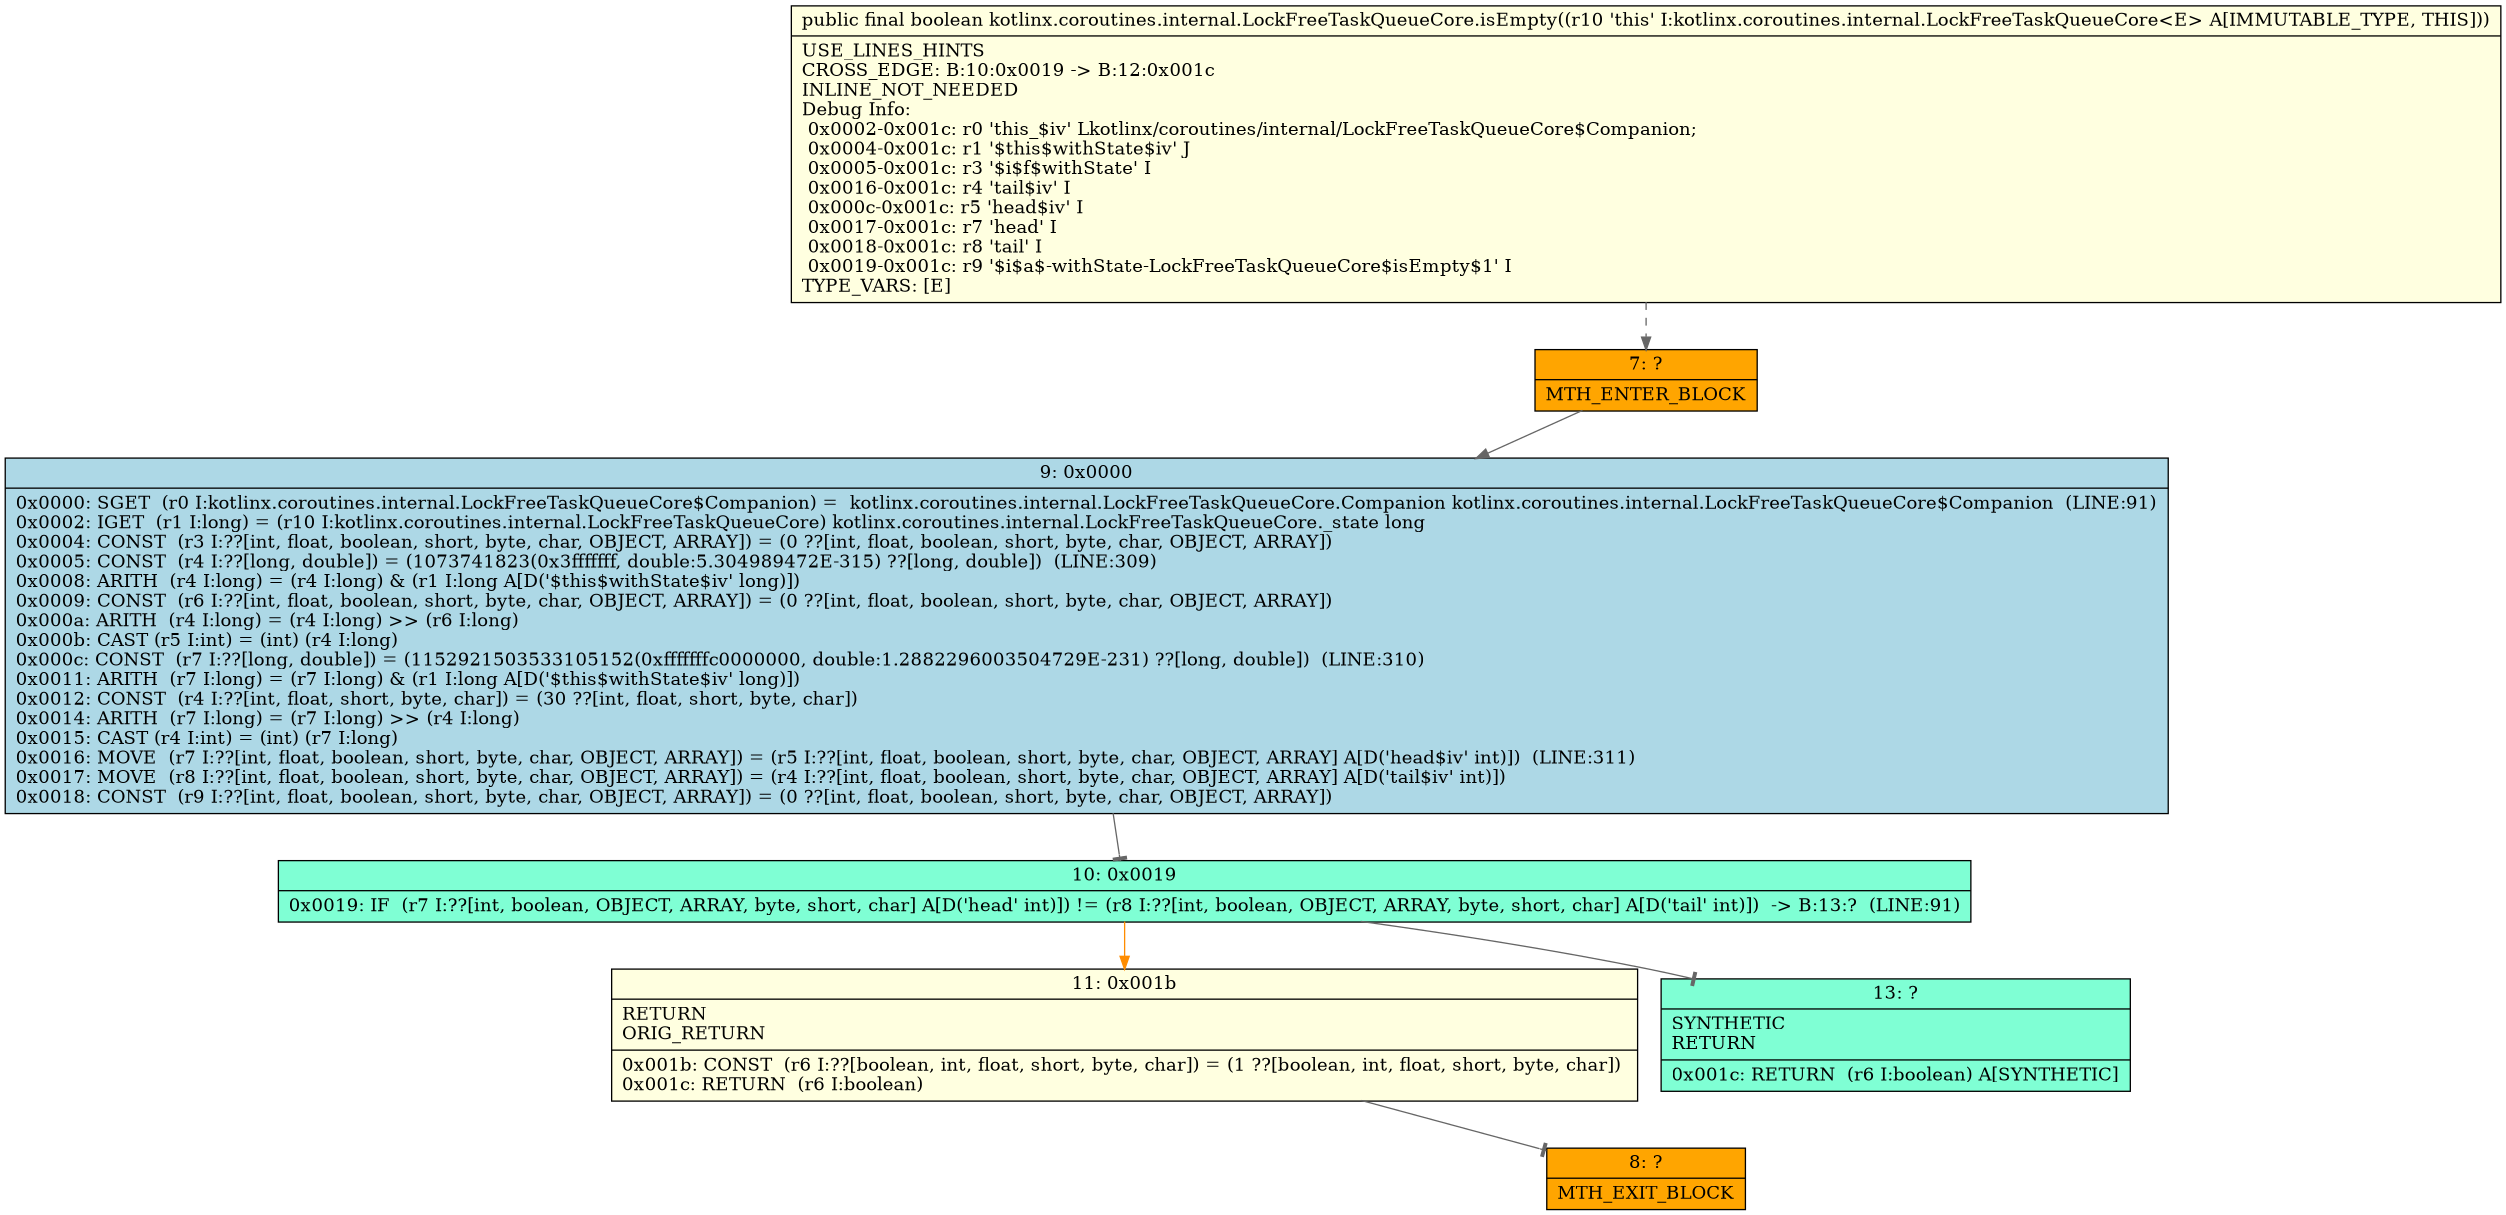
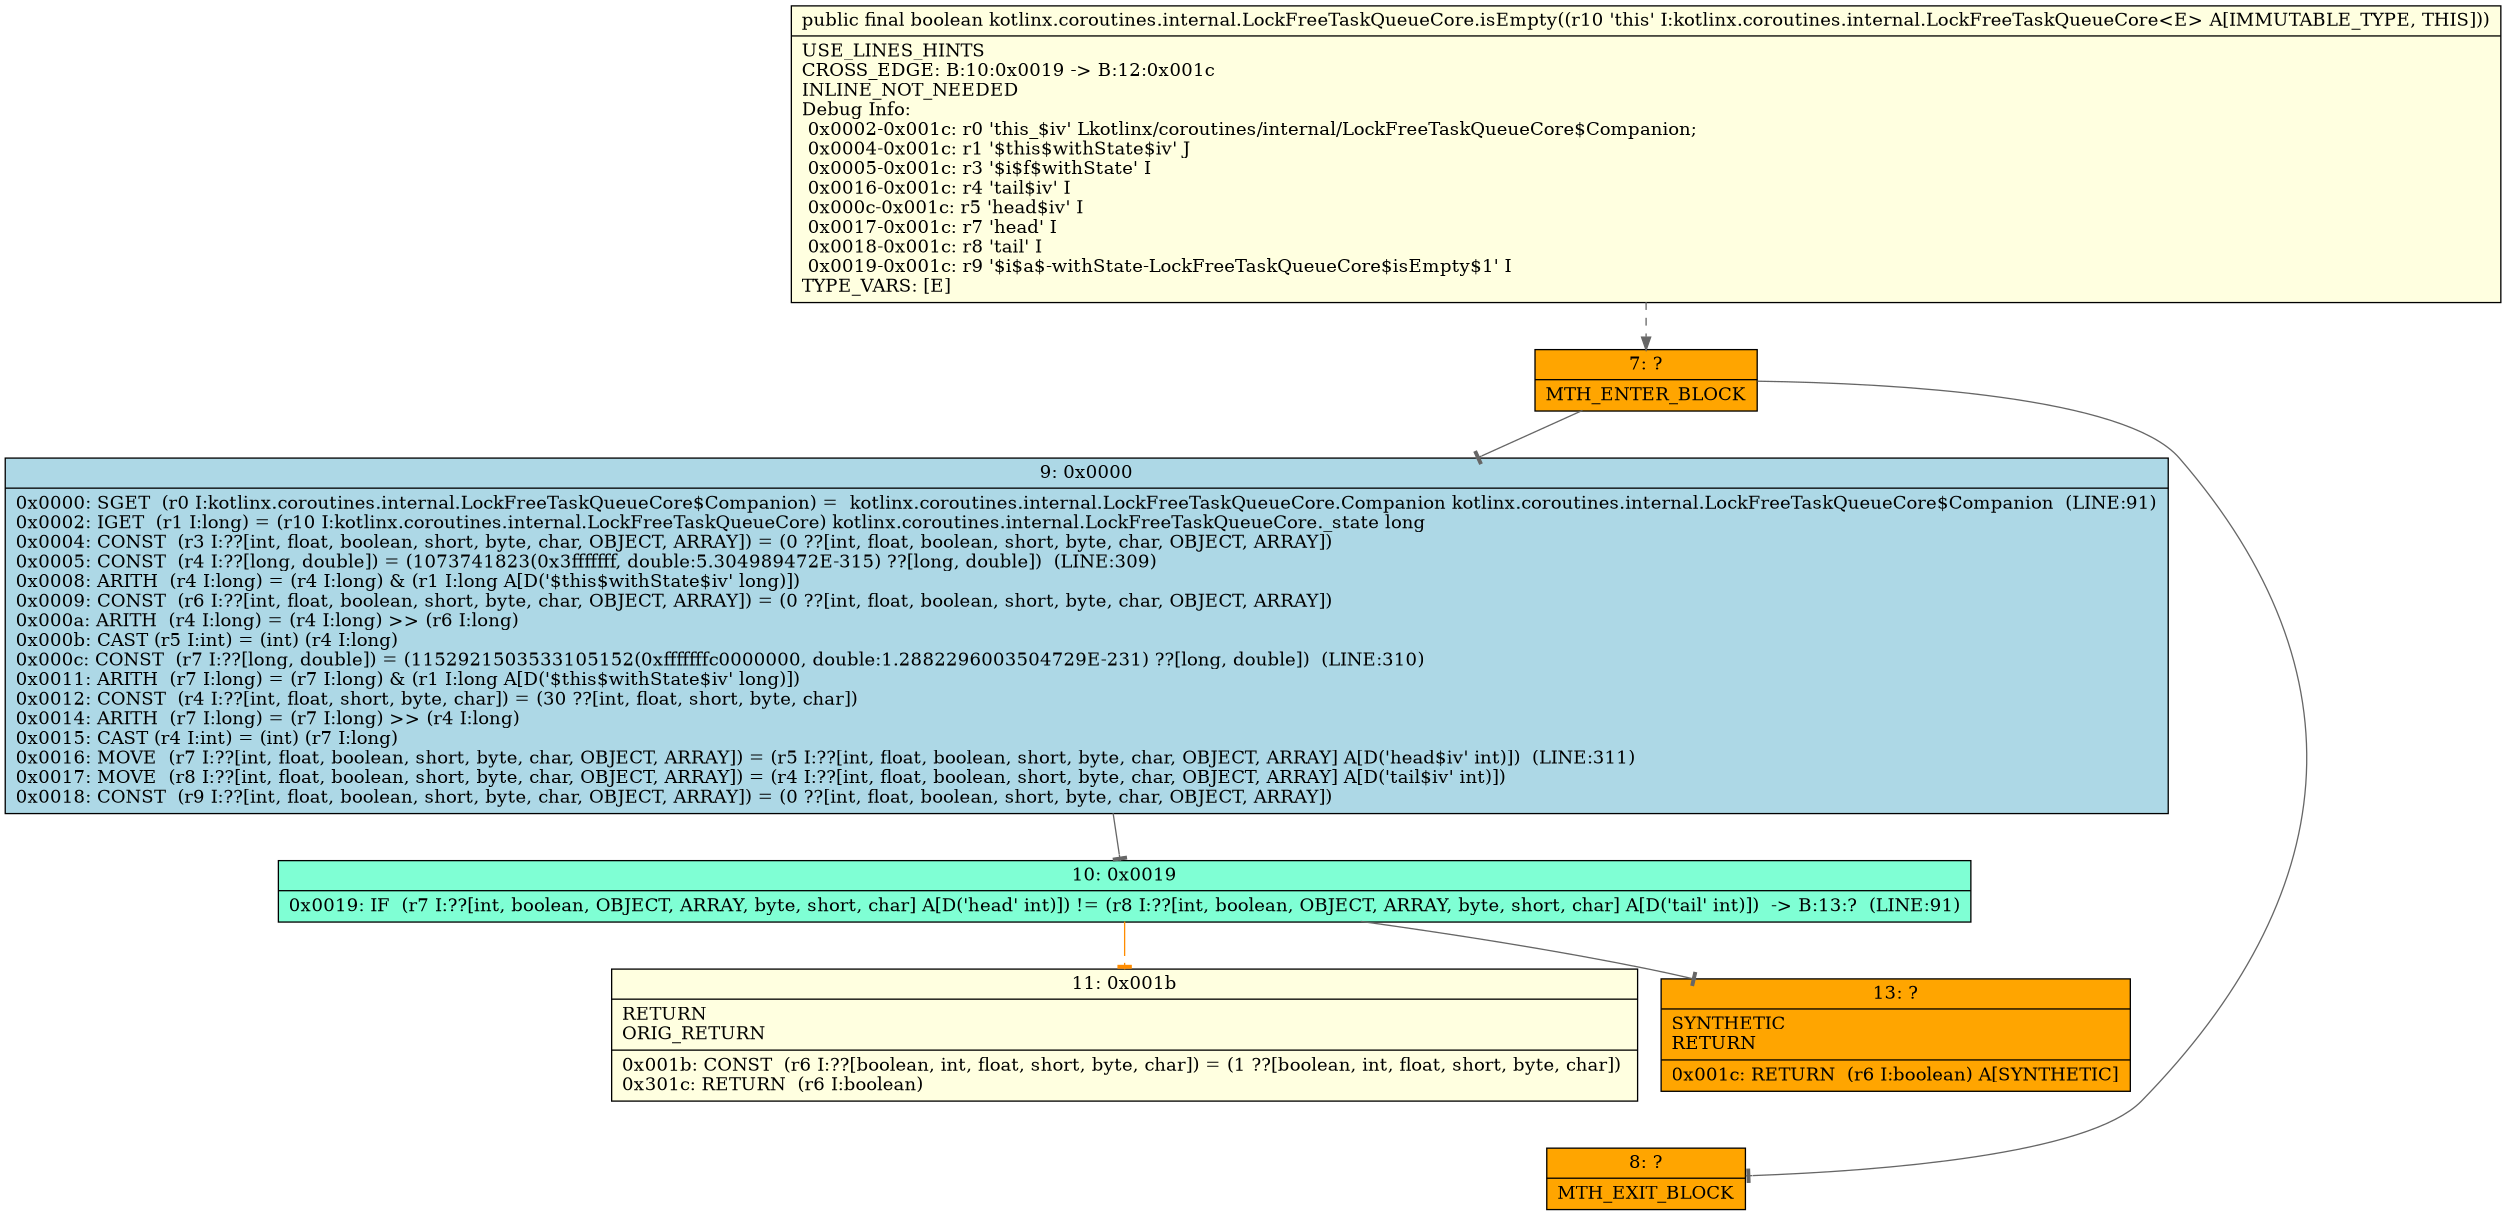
(1532, 433) -> (1532, 433)
(1125, 939) -> (1125, 939)
(1896, 1035) -> (1896, 1035)
(776, 1085) -> (776, 1085)
(1450, 1125) -> (2305, 770)
